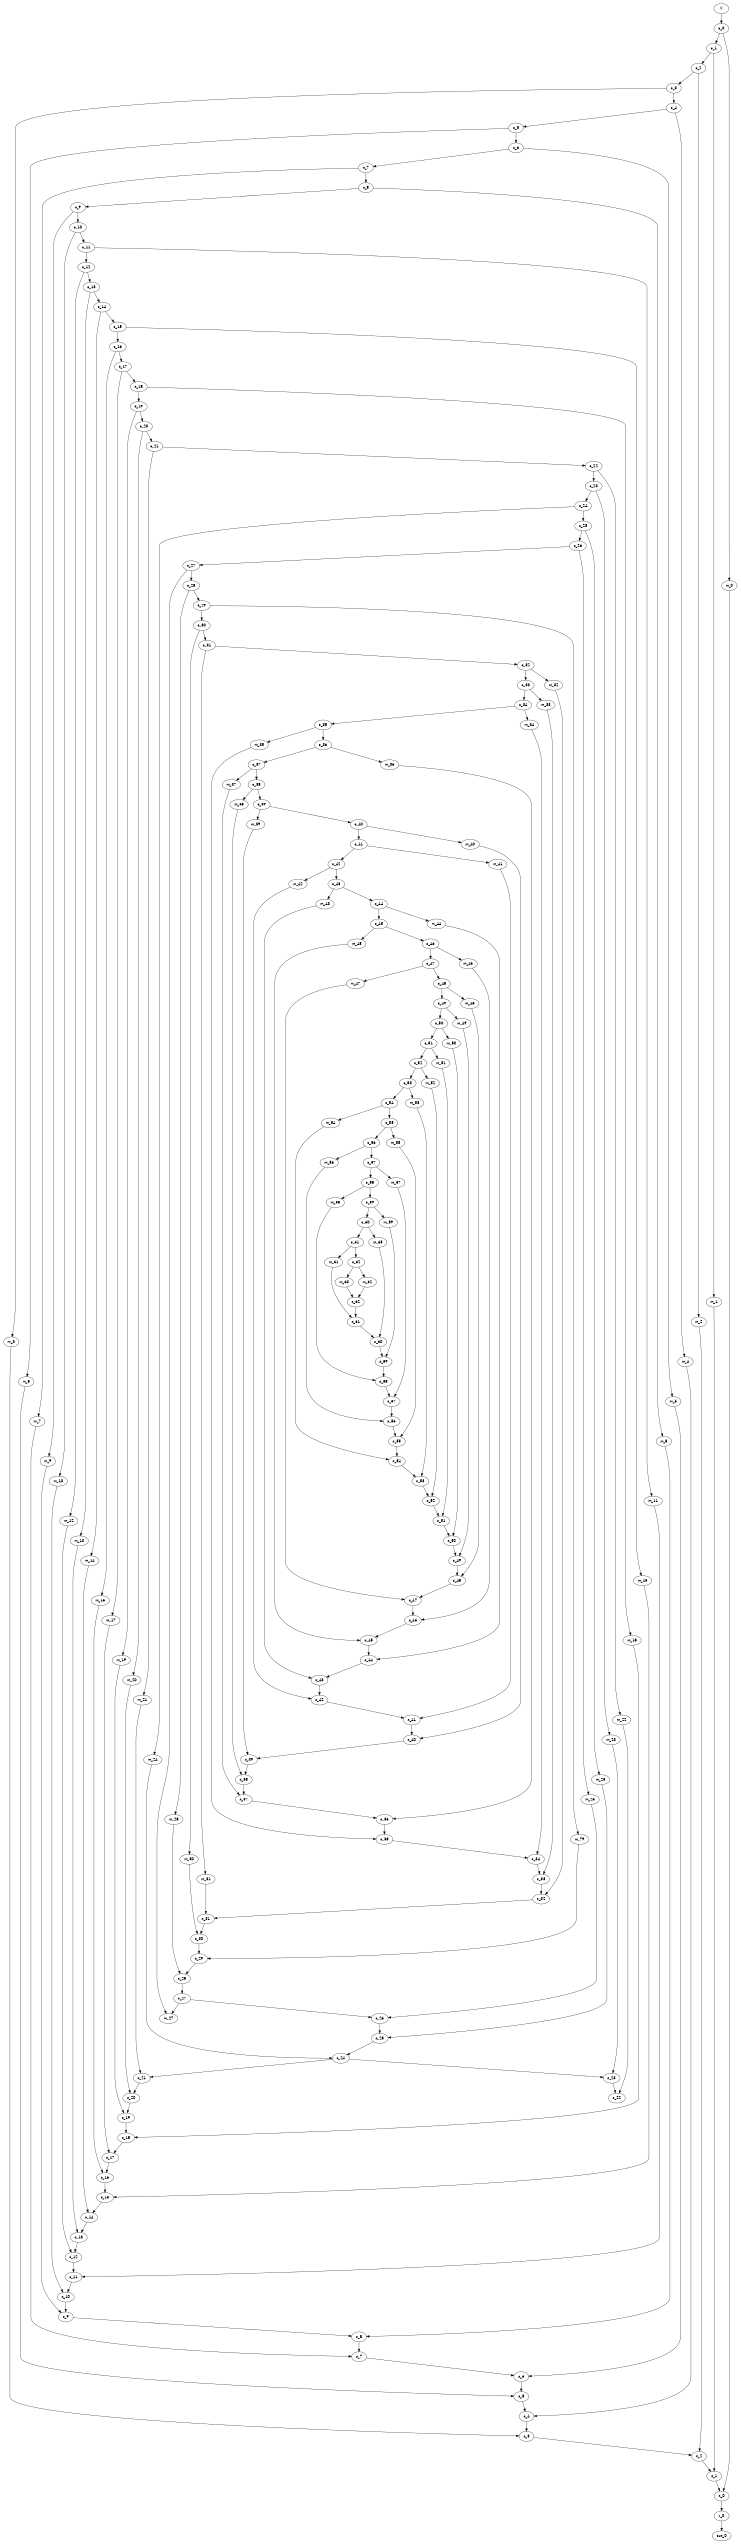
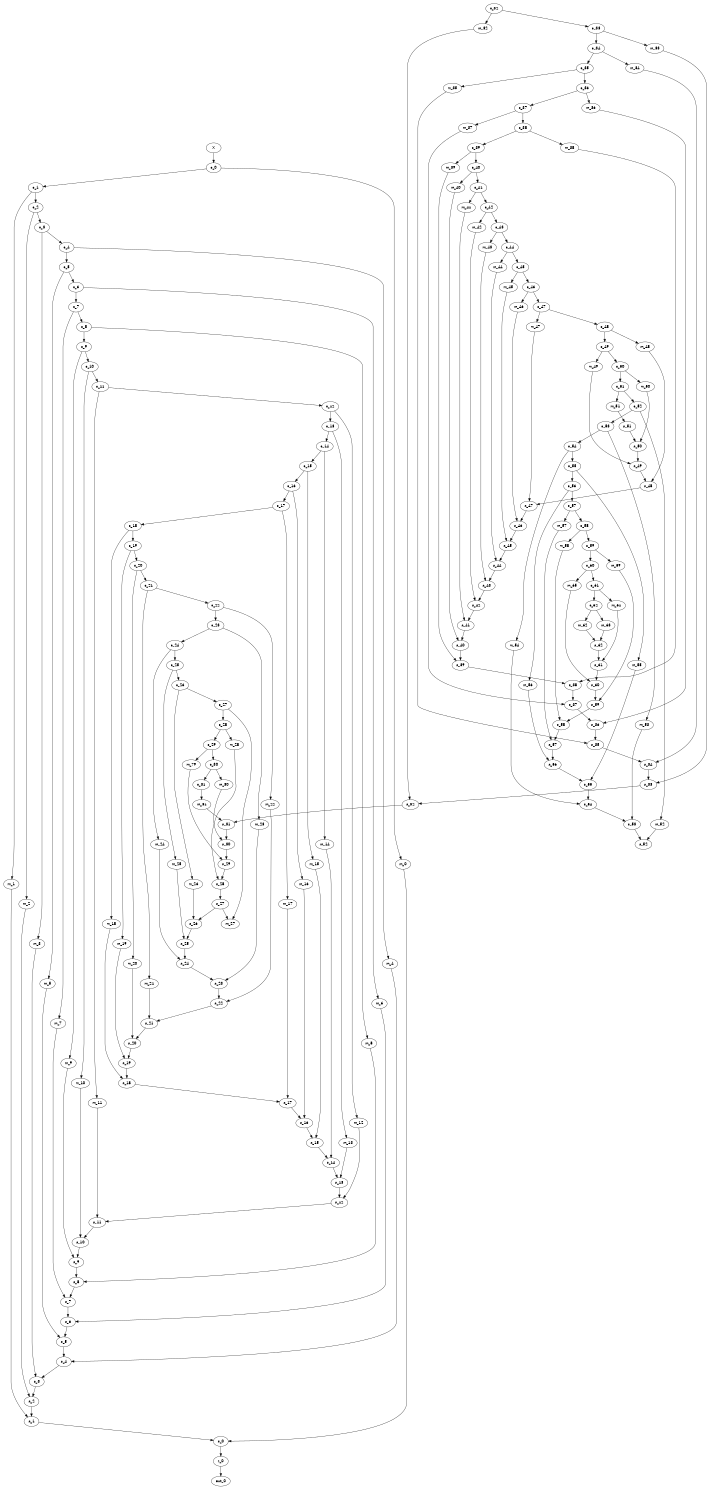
(365, 655) -> none
(435, 1510) -> none
(243, 2068) -> (185, 1013)
